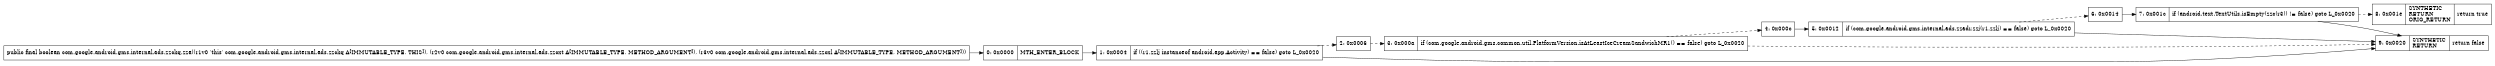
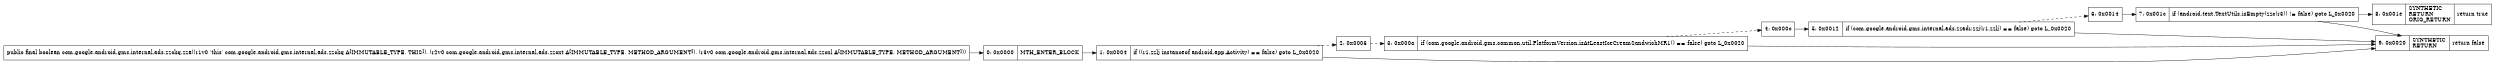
(2363, 14) -> (2363, 14)
(2060, 47) -> (2060, 47)
